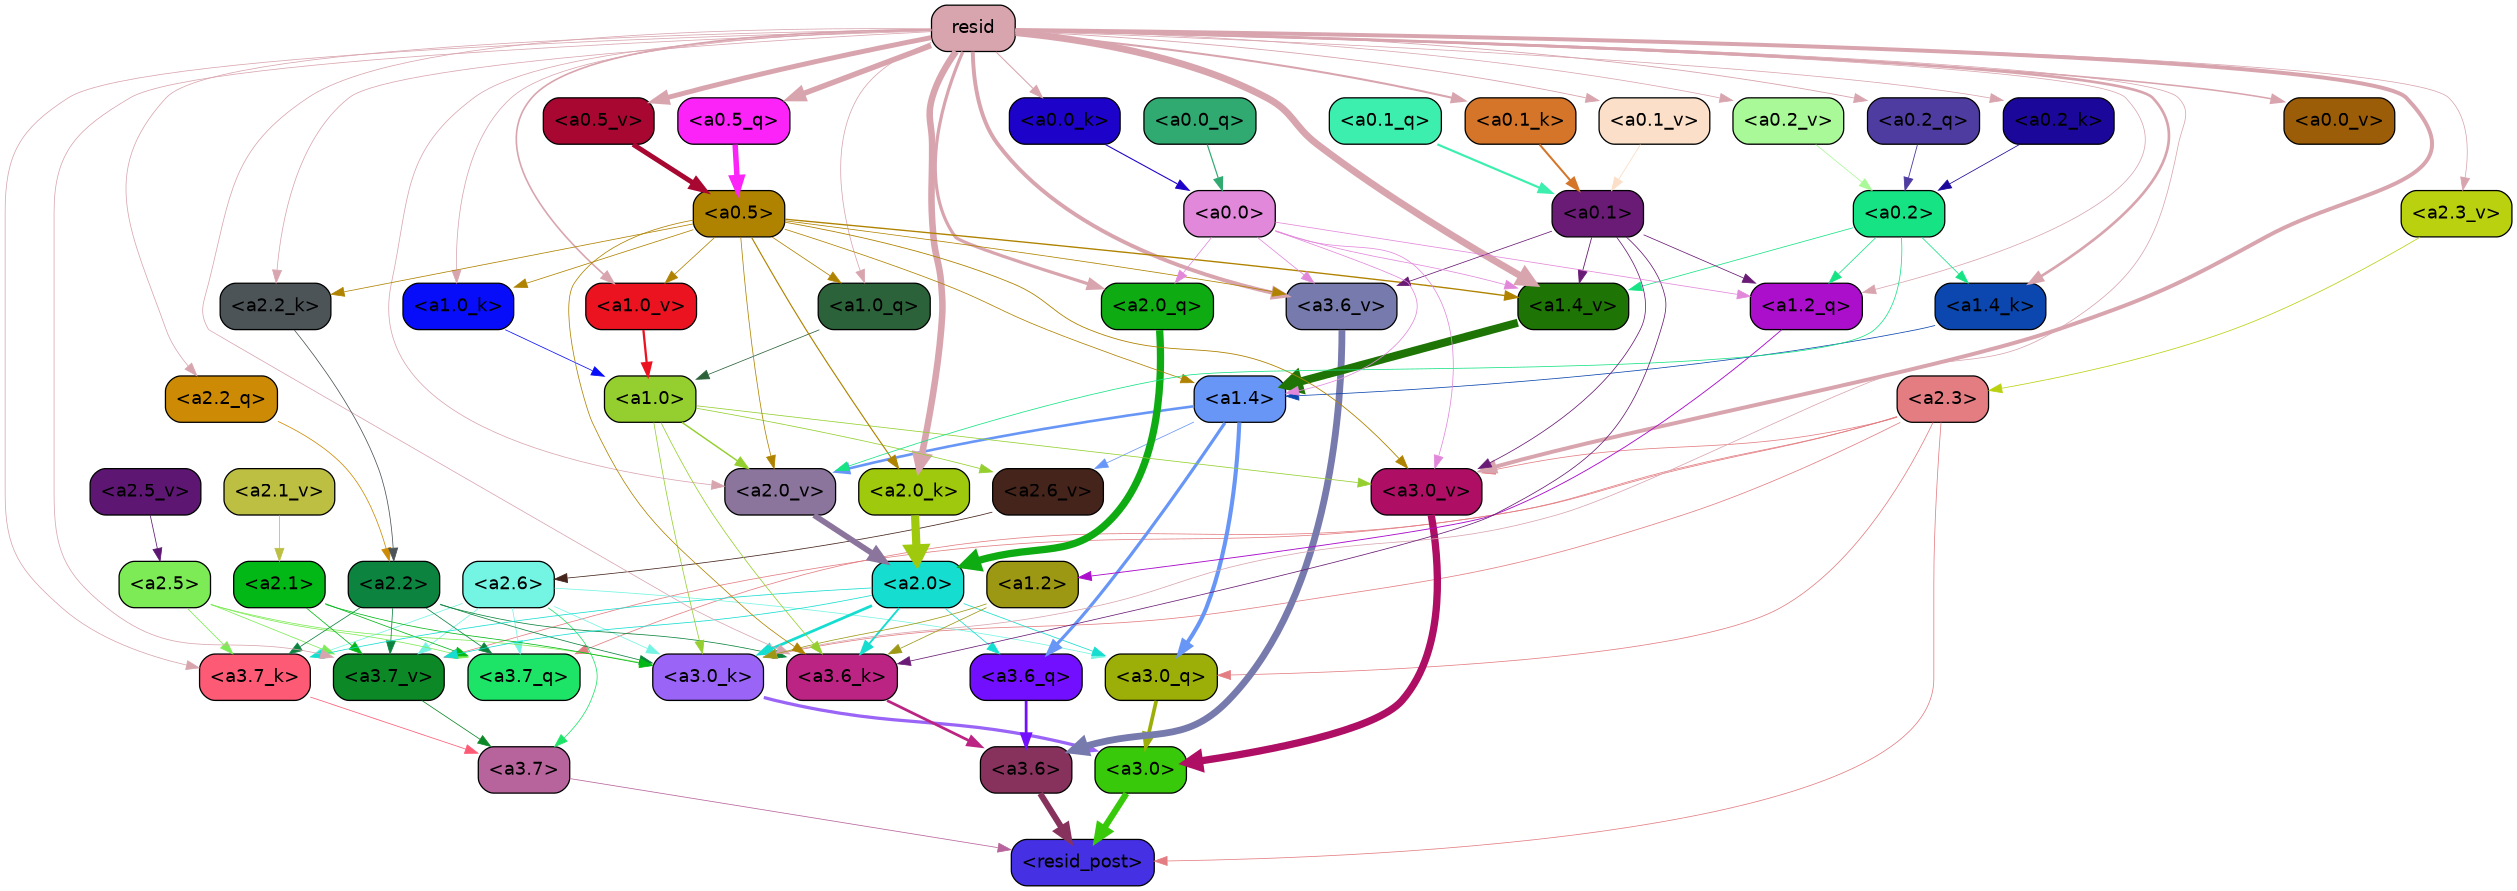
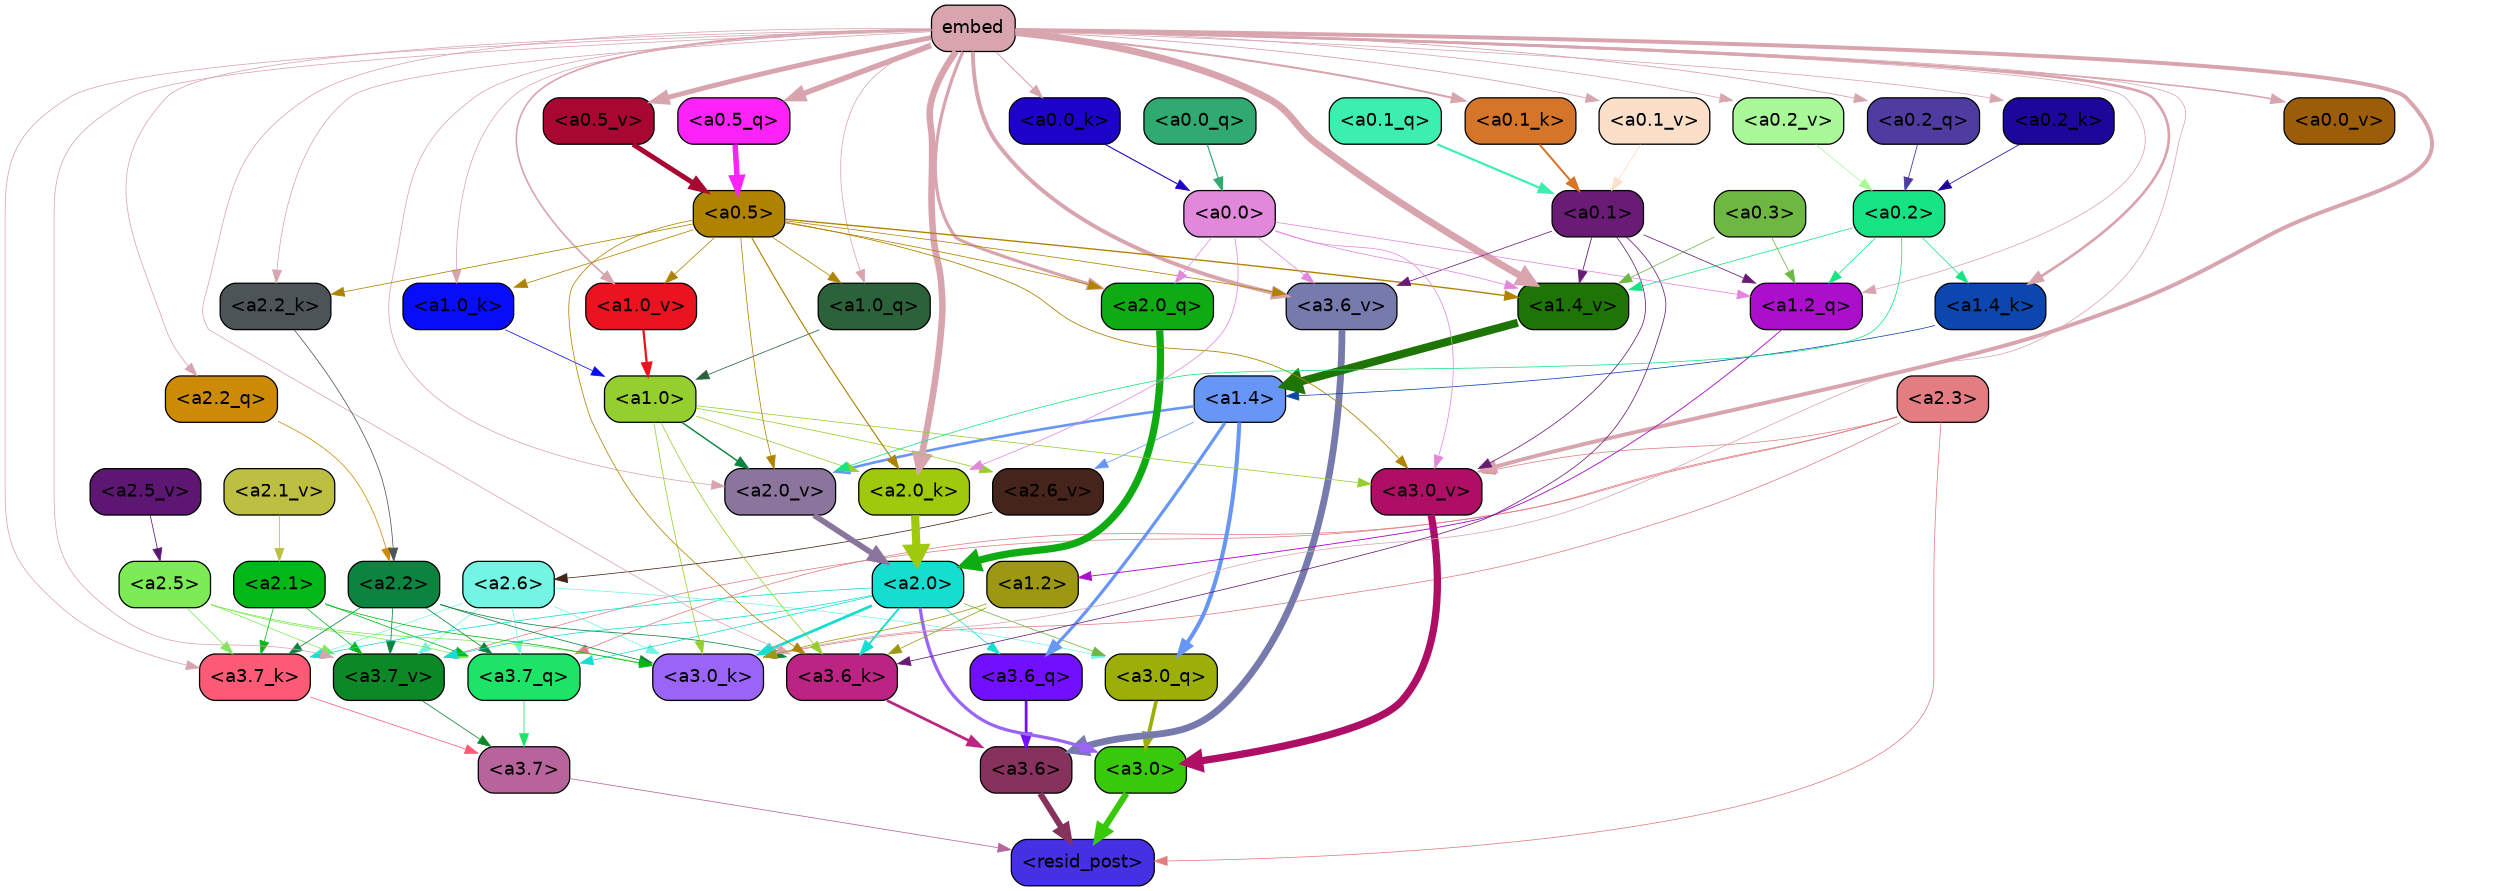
(973, 28) -> (973, 28)
none -> (1760, 214)
(2457, 214) -> none
(1416, 299) -> (1135, 395)
(984, 302) -> (960, 256)
(710, 442) -> (710, 442)
none -> (779, 444)
none -> (269, 625)
none -> (746, 625)
(1028, 628) -> (1028, 628)
(1630, 647) -> none
(596, 669) -> (524, 717)
(907, 721) -> (970, 712)
